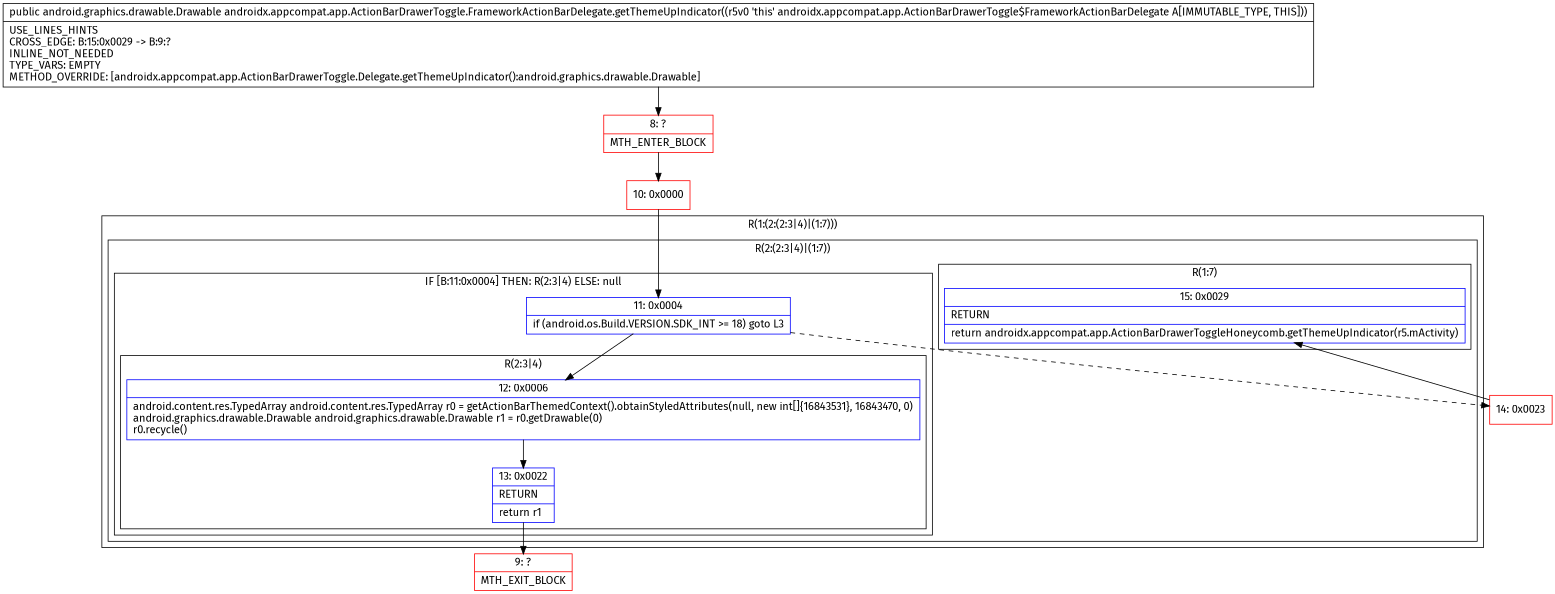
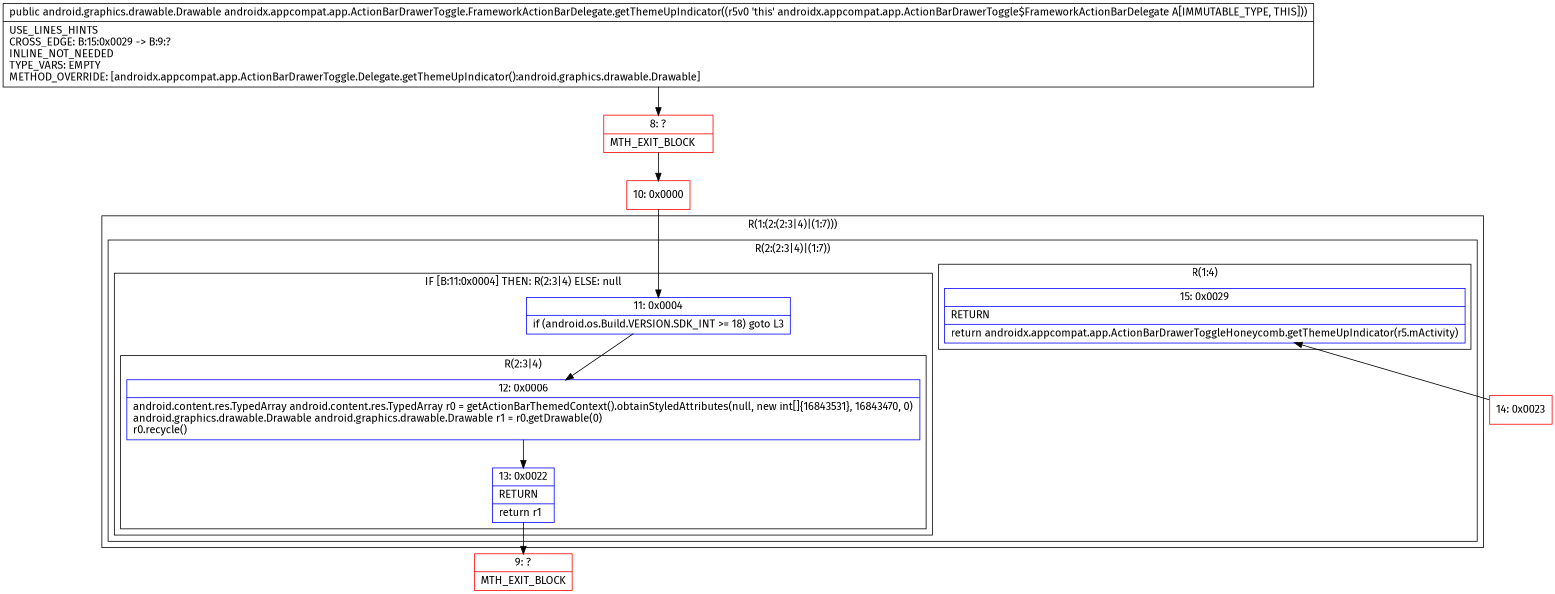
(658, 143) -> (653, 143)
(1205, 273) -> (1205, 273)
(1136, 371) -> none
